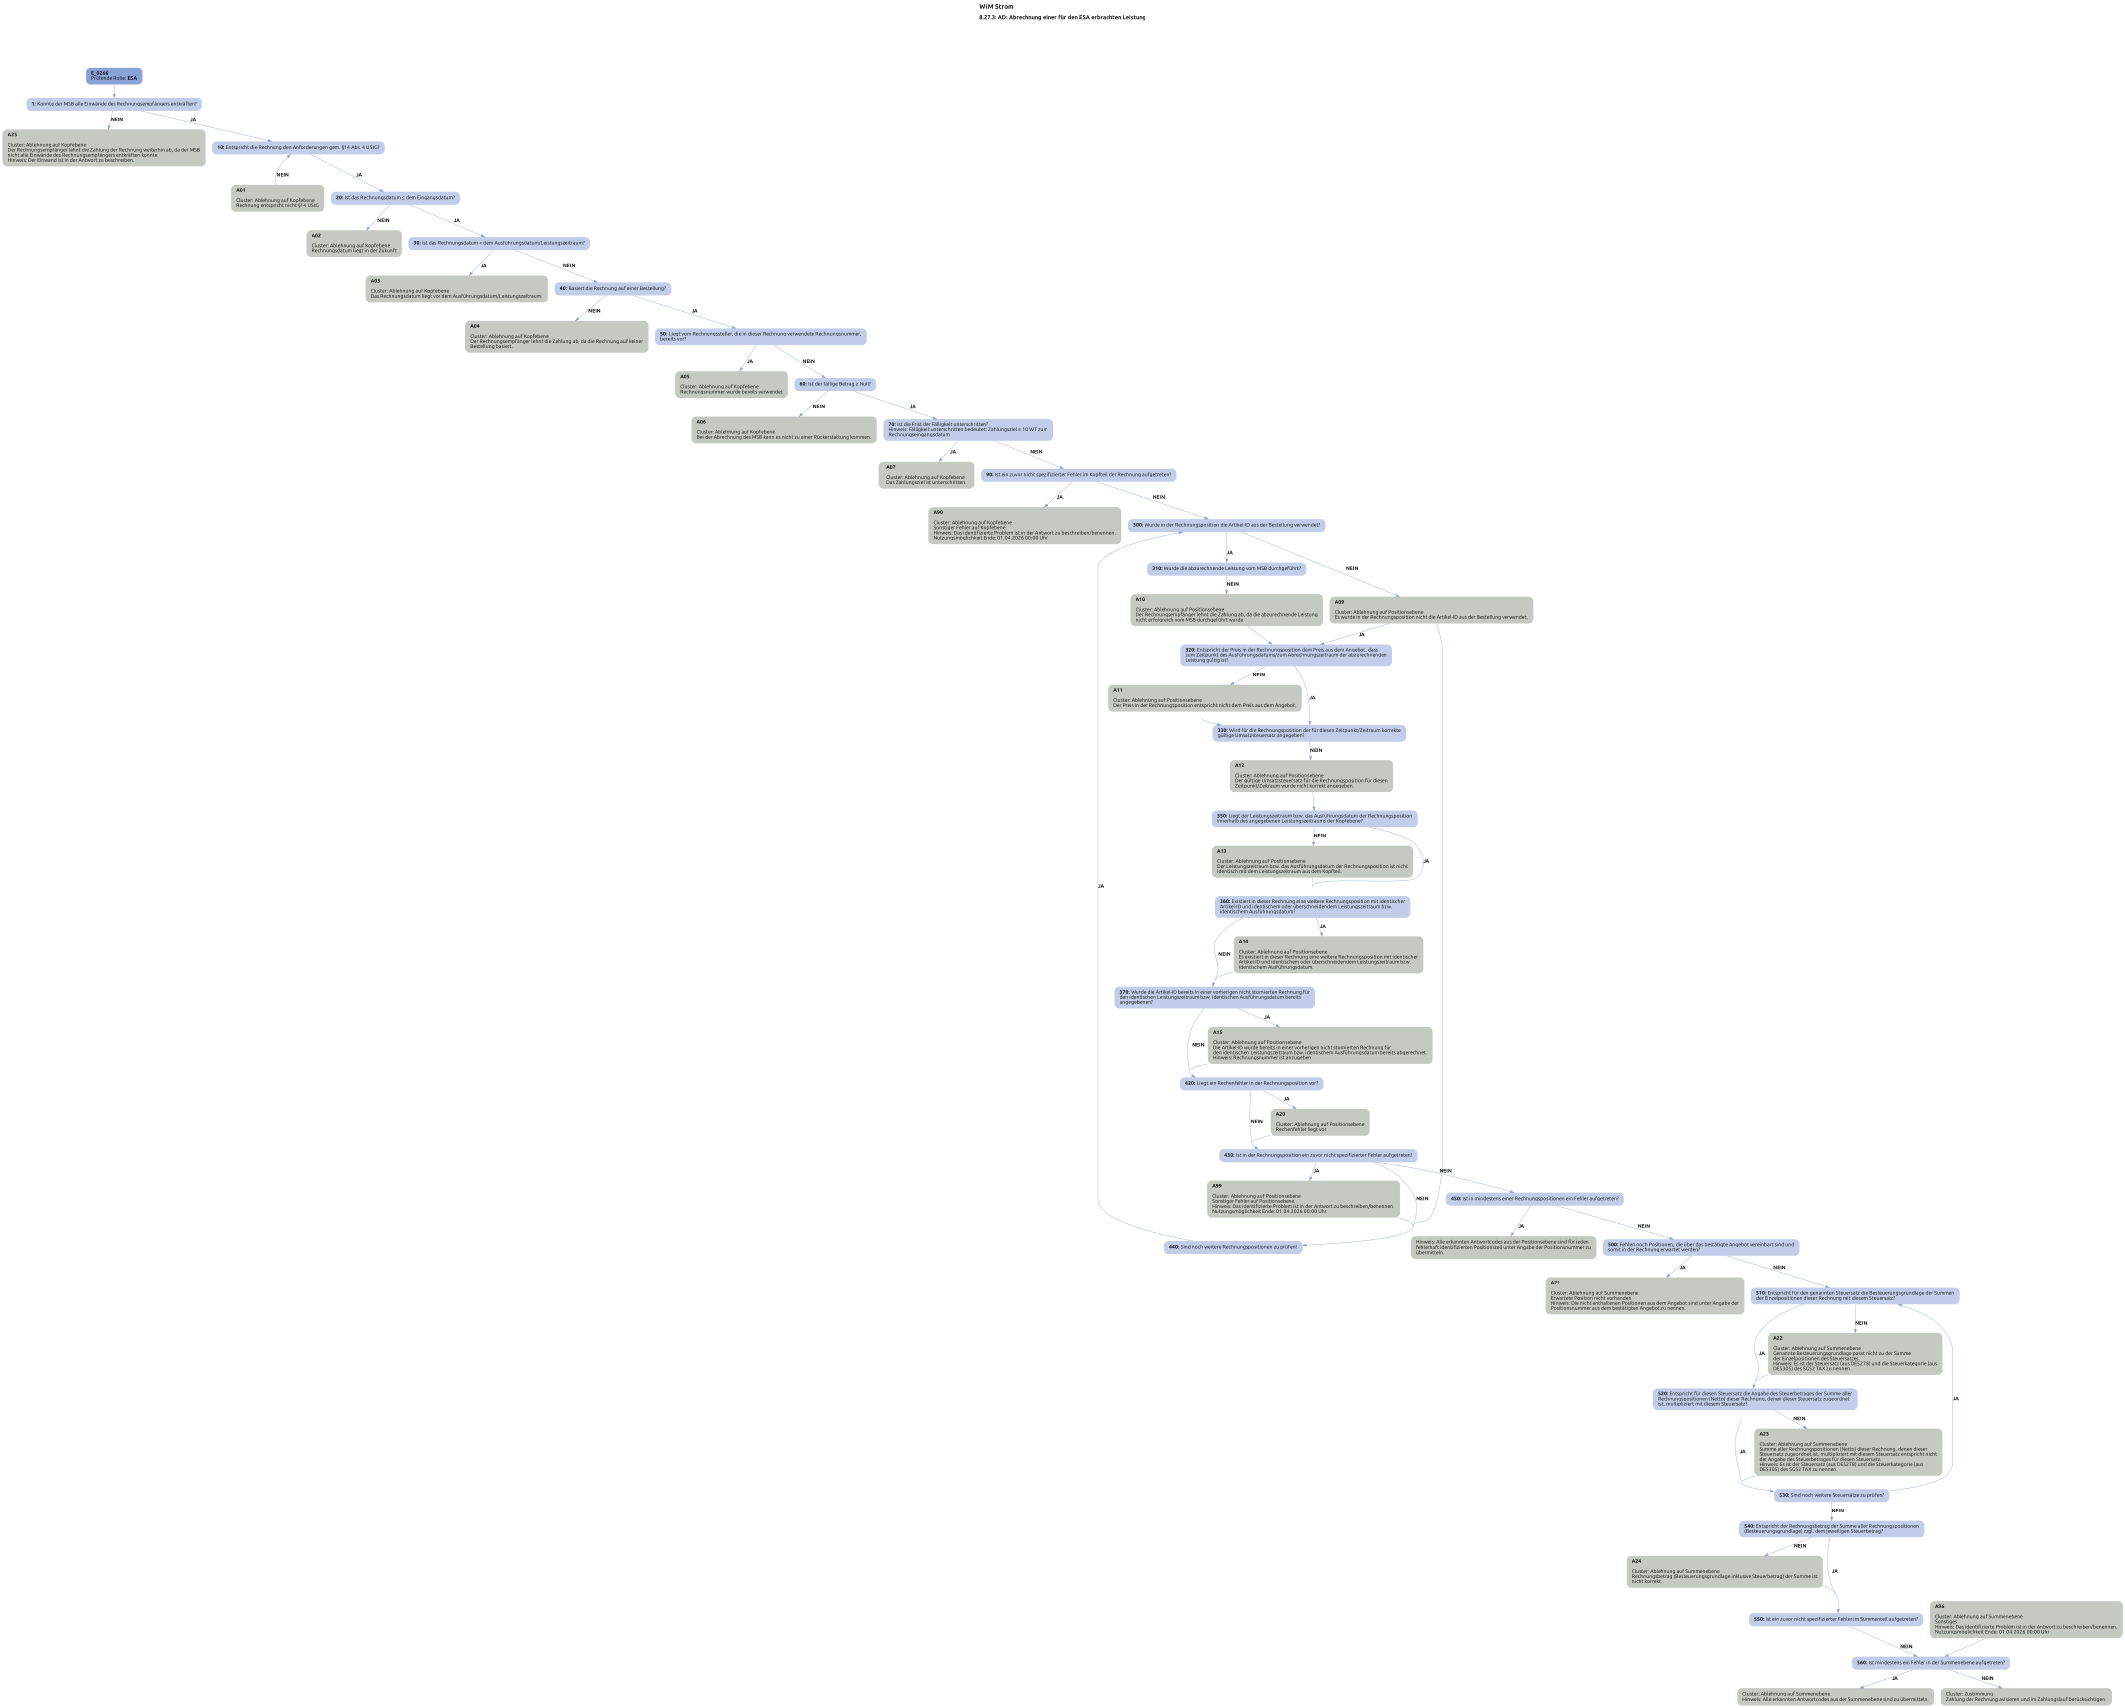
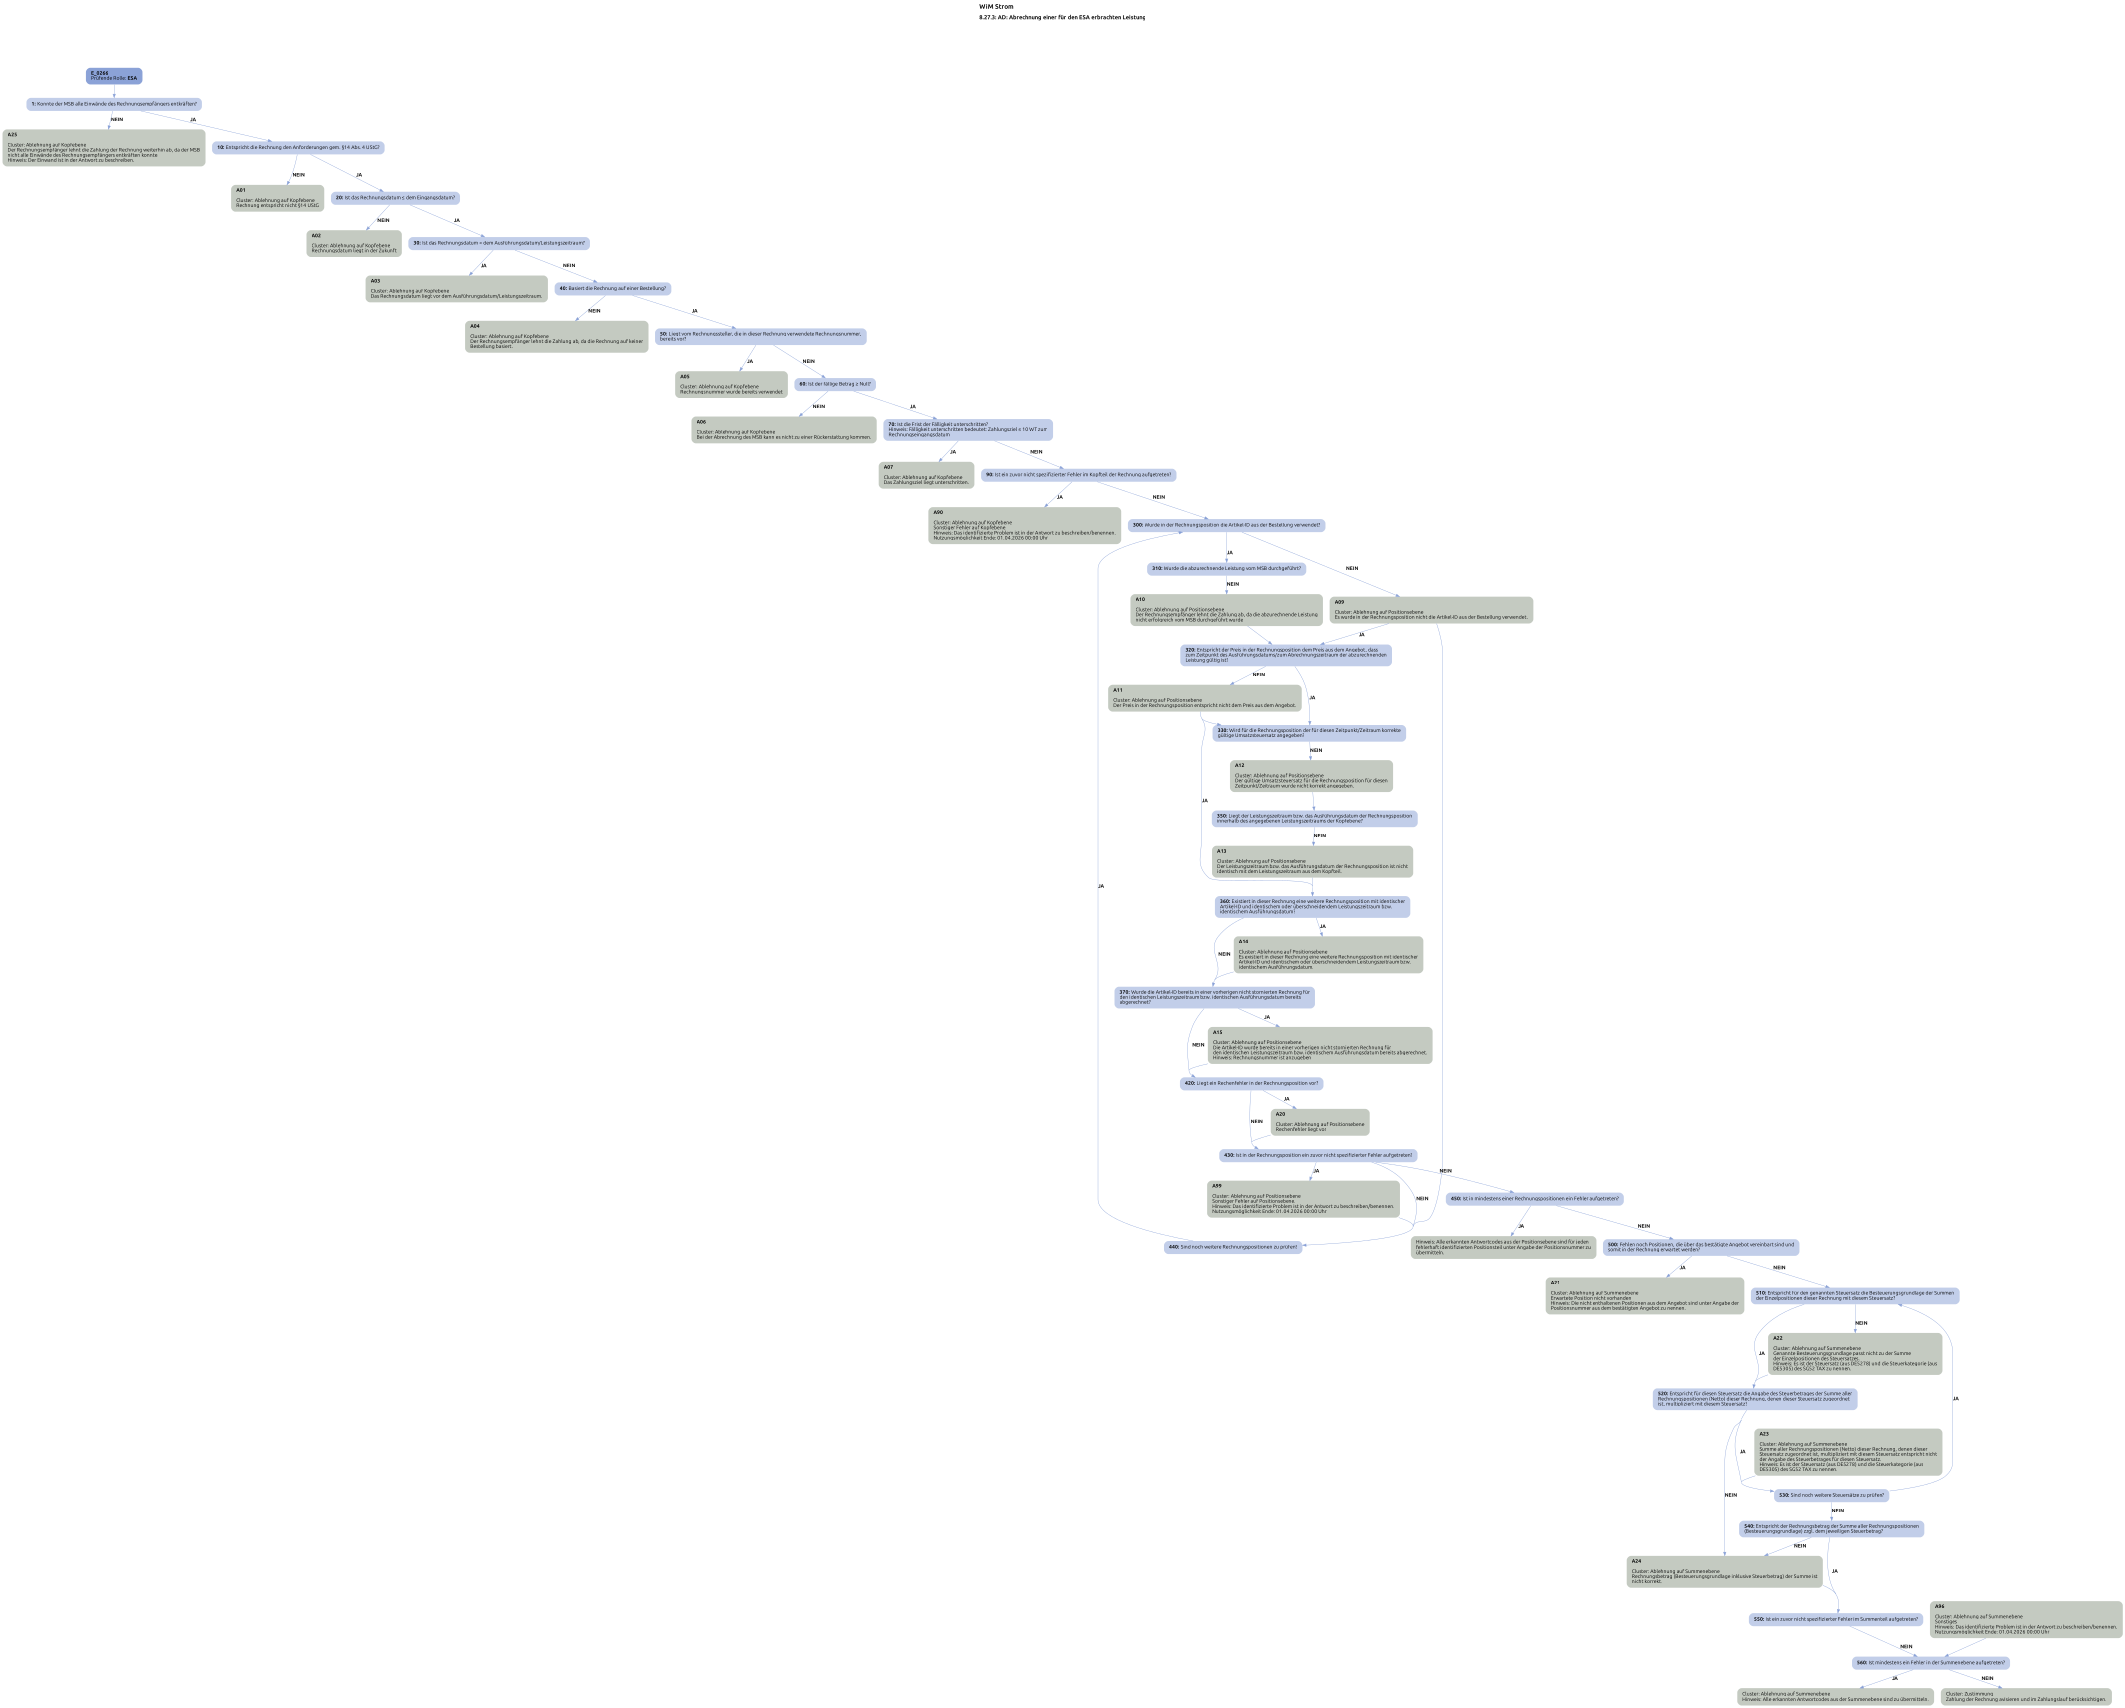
(278, 169) -> (294, 168)
(927, 482) -> (927, 482)
(1408, 880) -> (1200, 715)
(1136, 1002) -> (1135, 1002)
(1789, 1418) -> (1744, 1414)
